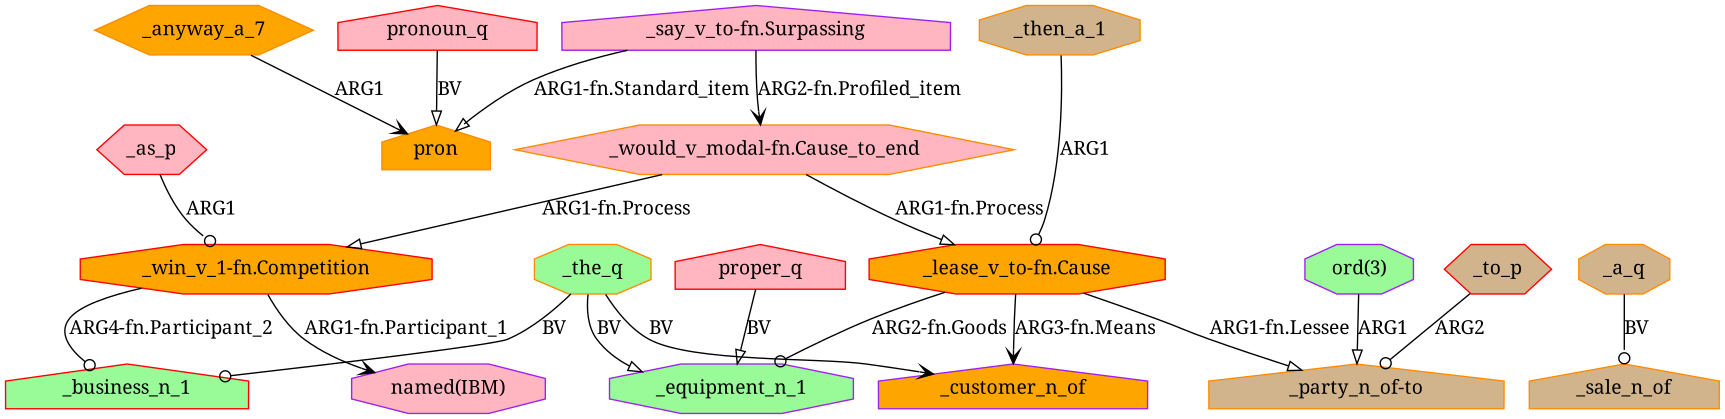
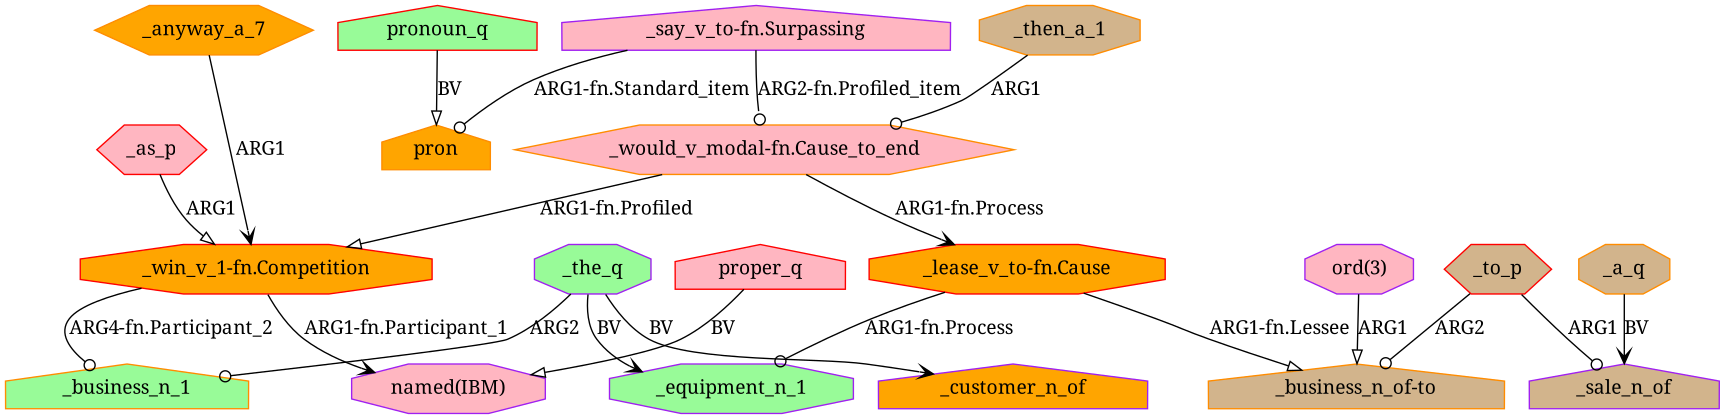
(437, 30) -> (437, 30)
(541, 77) -> (541, 77)
(756, 81) -> (756, 81)
(323, 91) -> (229, 143)
(1058, 146) -> (969, 96)
(177, 208) -> (177, 208)
(617, 209) -> (617, 209)
(873, 209) -> (873, 209)
(593, 269) -> (593, 269)
(1359, 269) -> (1359, 269)
(748, 320) -> (648, 351)
(1014, 322) -> none
(1624, 322) -> (1624, 322)
none -> (1556, 328)
(555, 329) -> (555, 329)
(940, 329) -> (940, 329)
(596, 338) -> (596, 338)
(127, 389) -> (127, 389)
(1356, 389) -> (1356, 389)
(1624, 389) -> (1624, 389)
